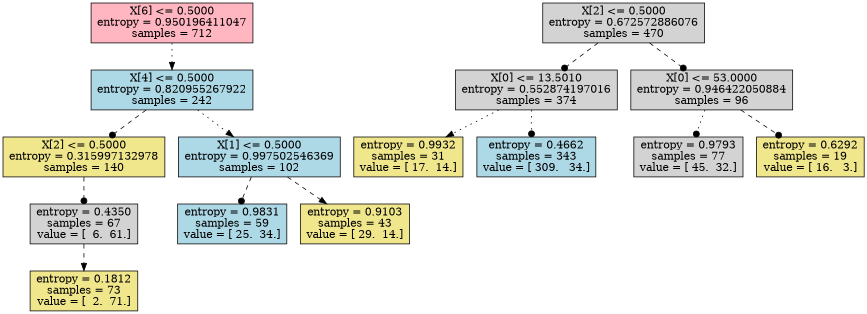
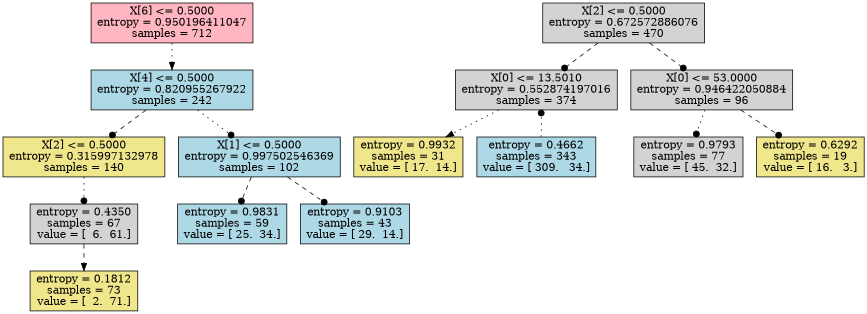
(531, 120) -> (541, 126)
(213, 122) -> (213, 122)
(84, 187) -> (84, 187)
(304, 188) -> (304, 188)
(355, 224) -> (355, 224)
